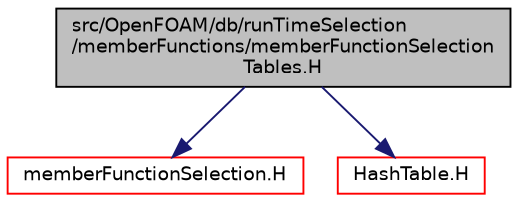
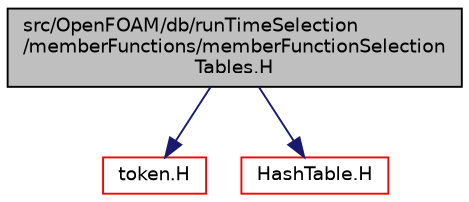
(156, 176) -> (155, 176)
